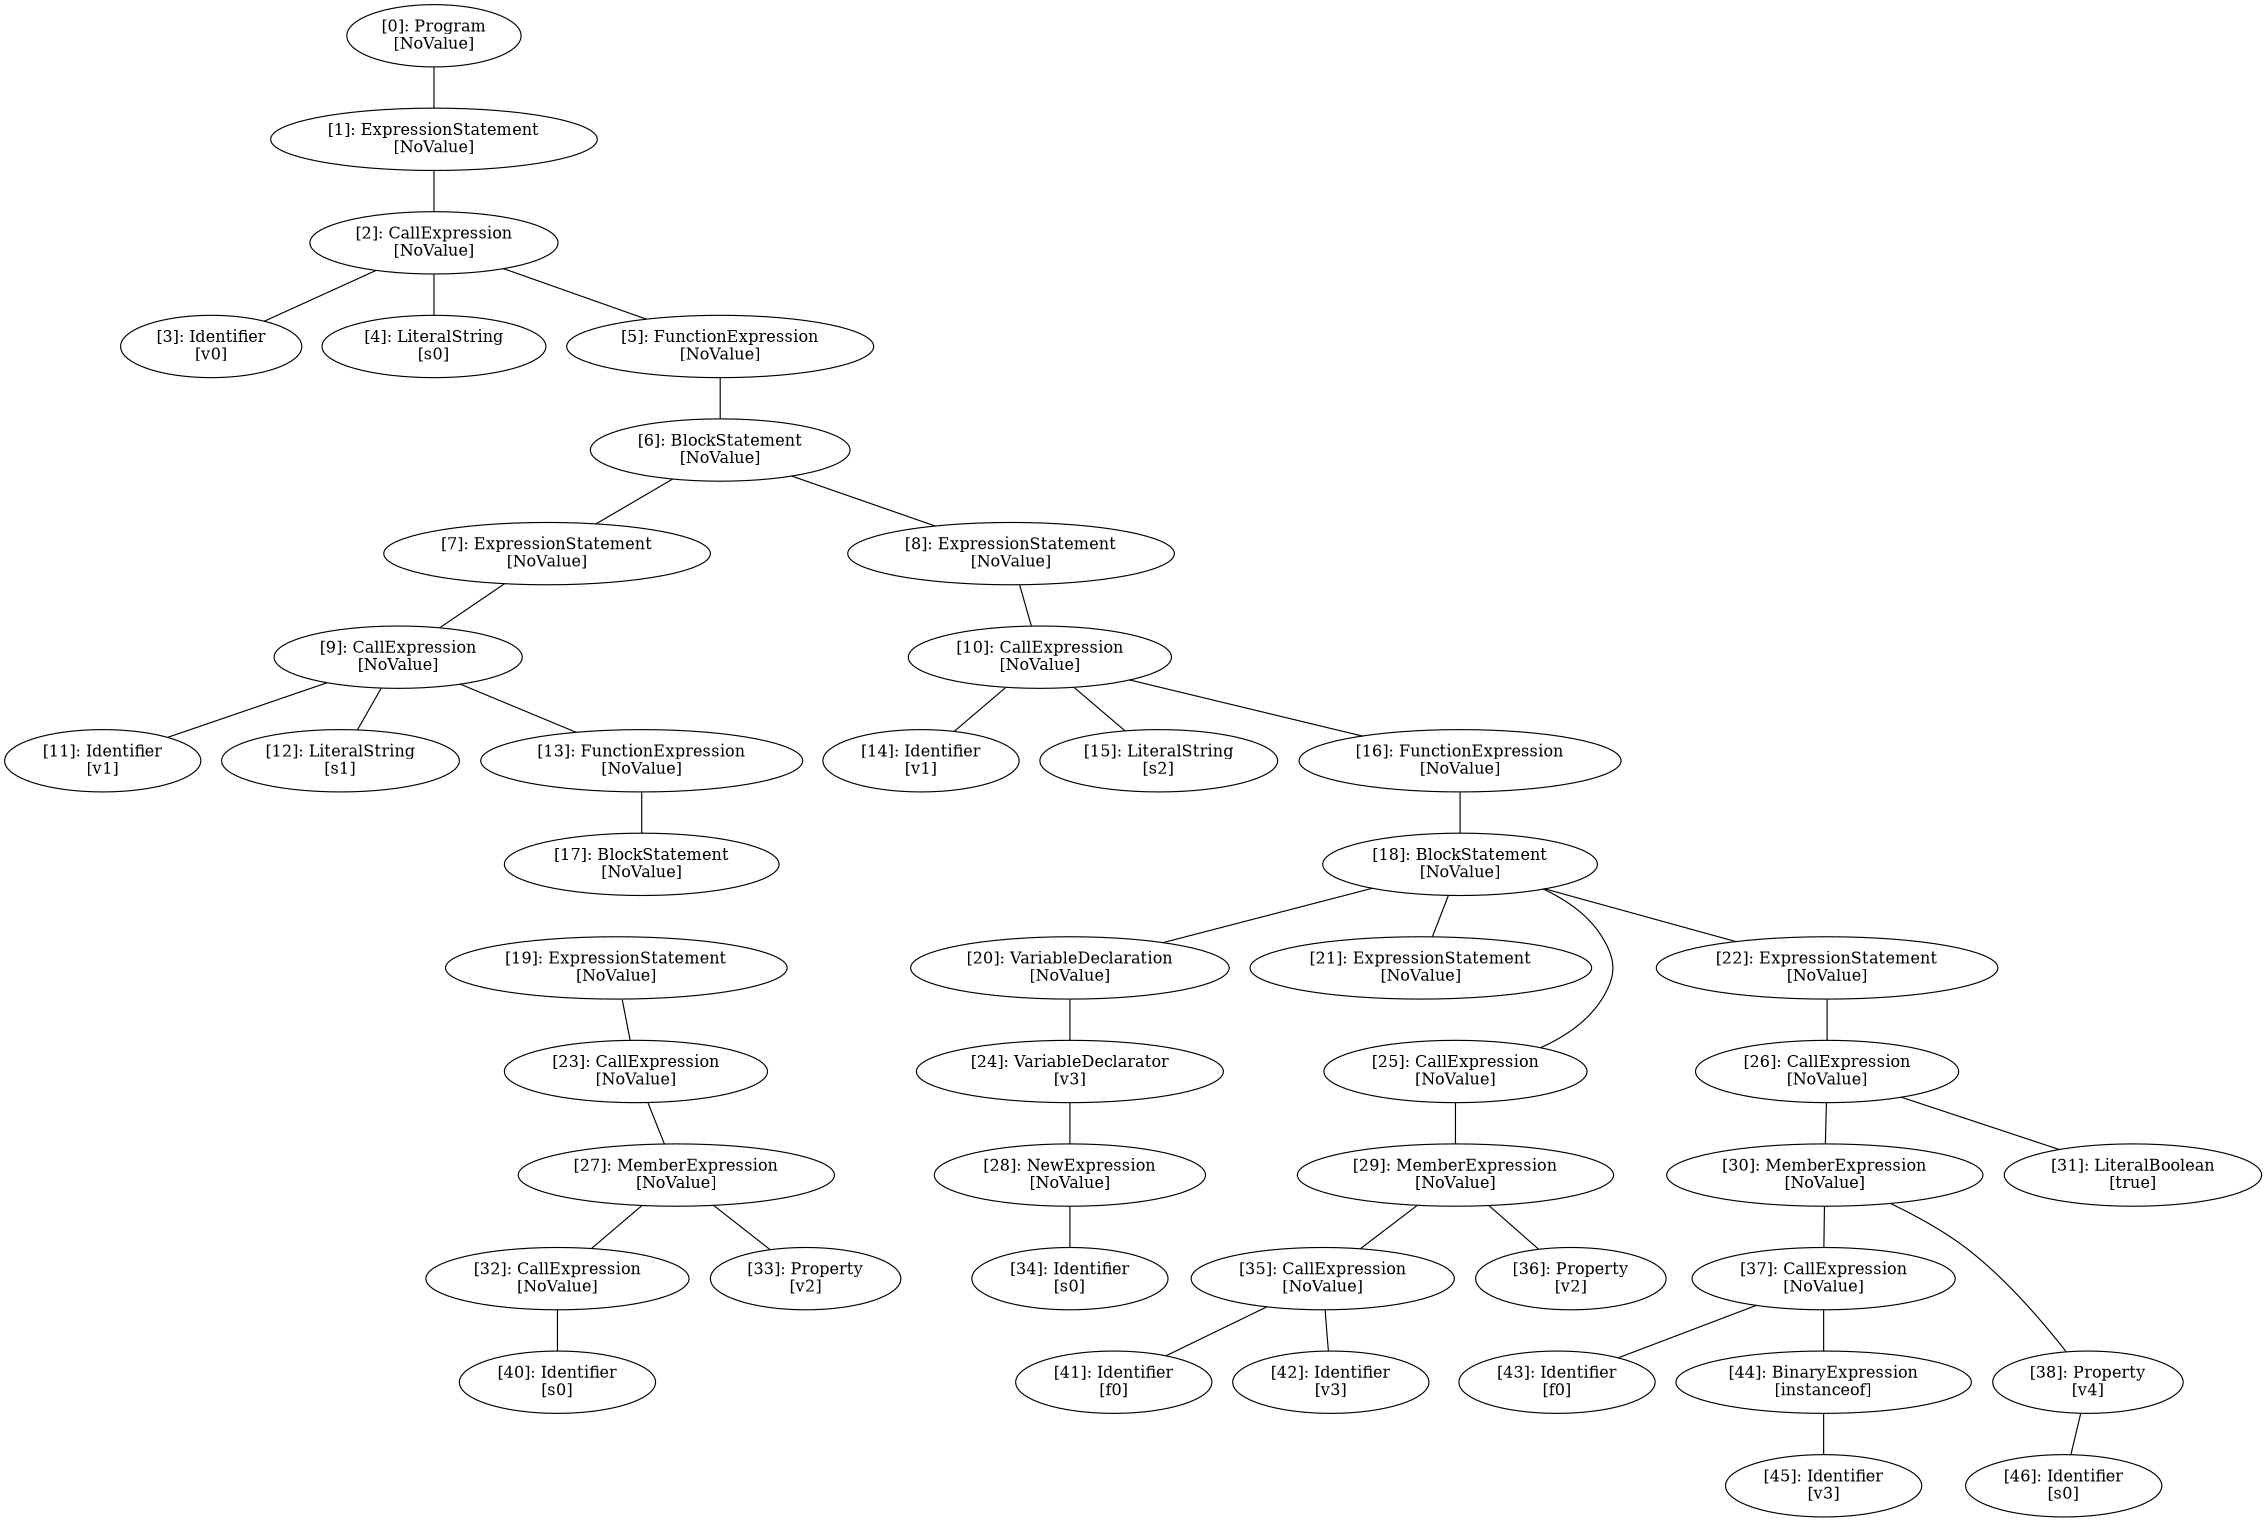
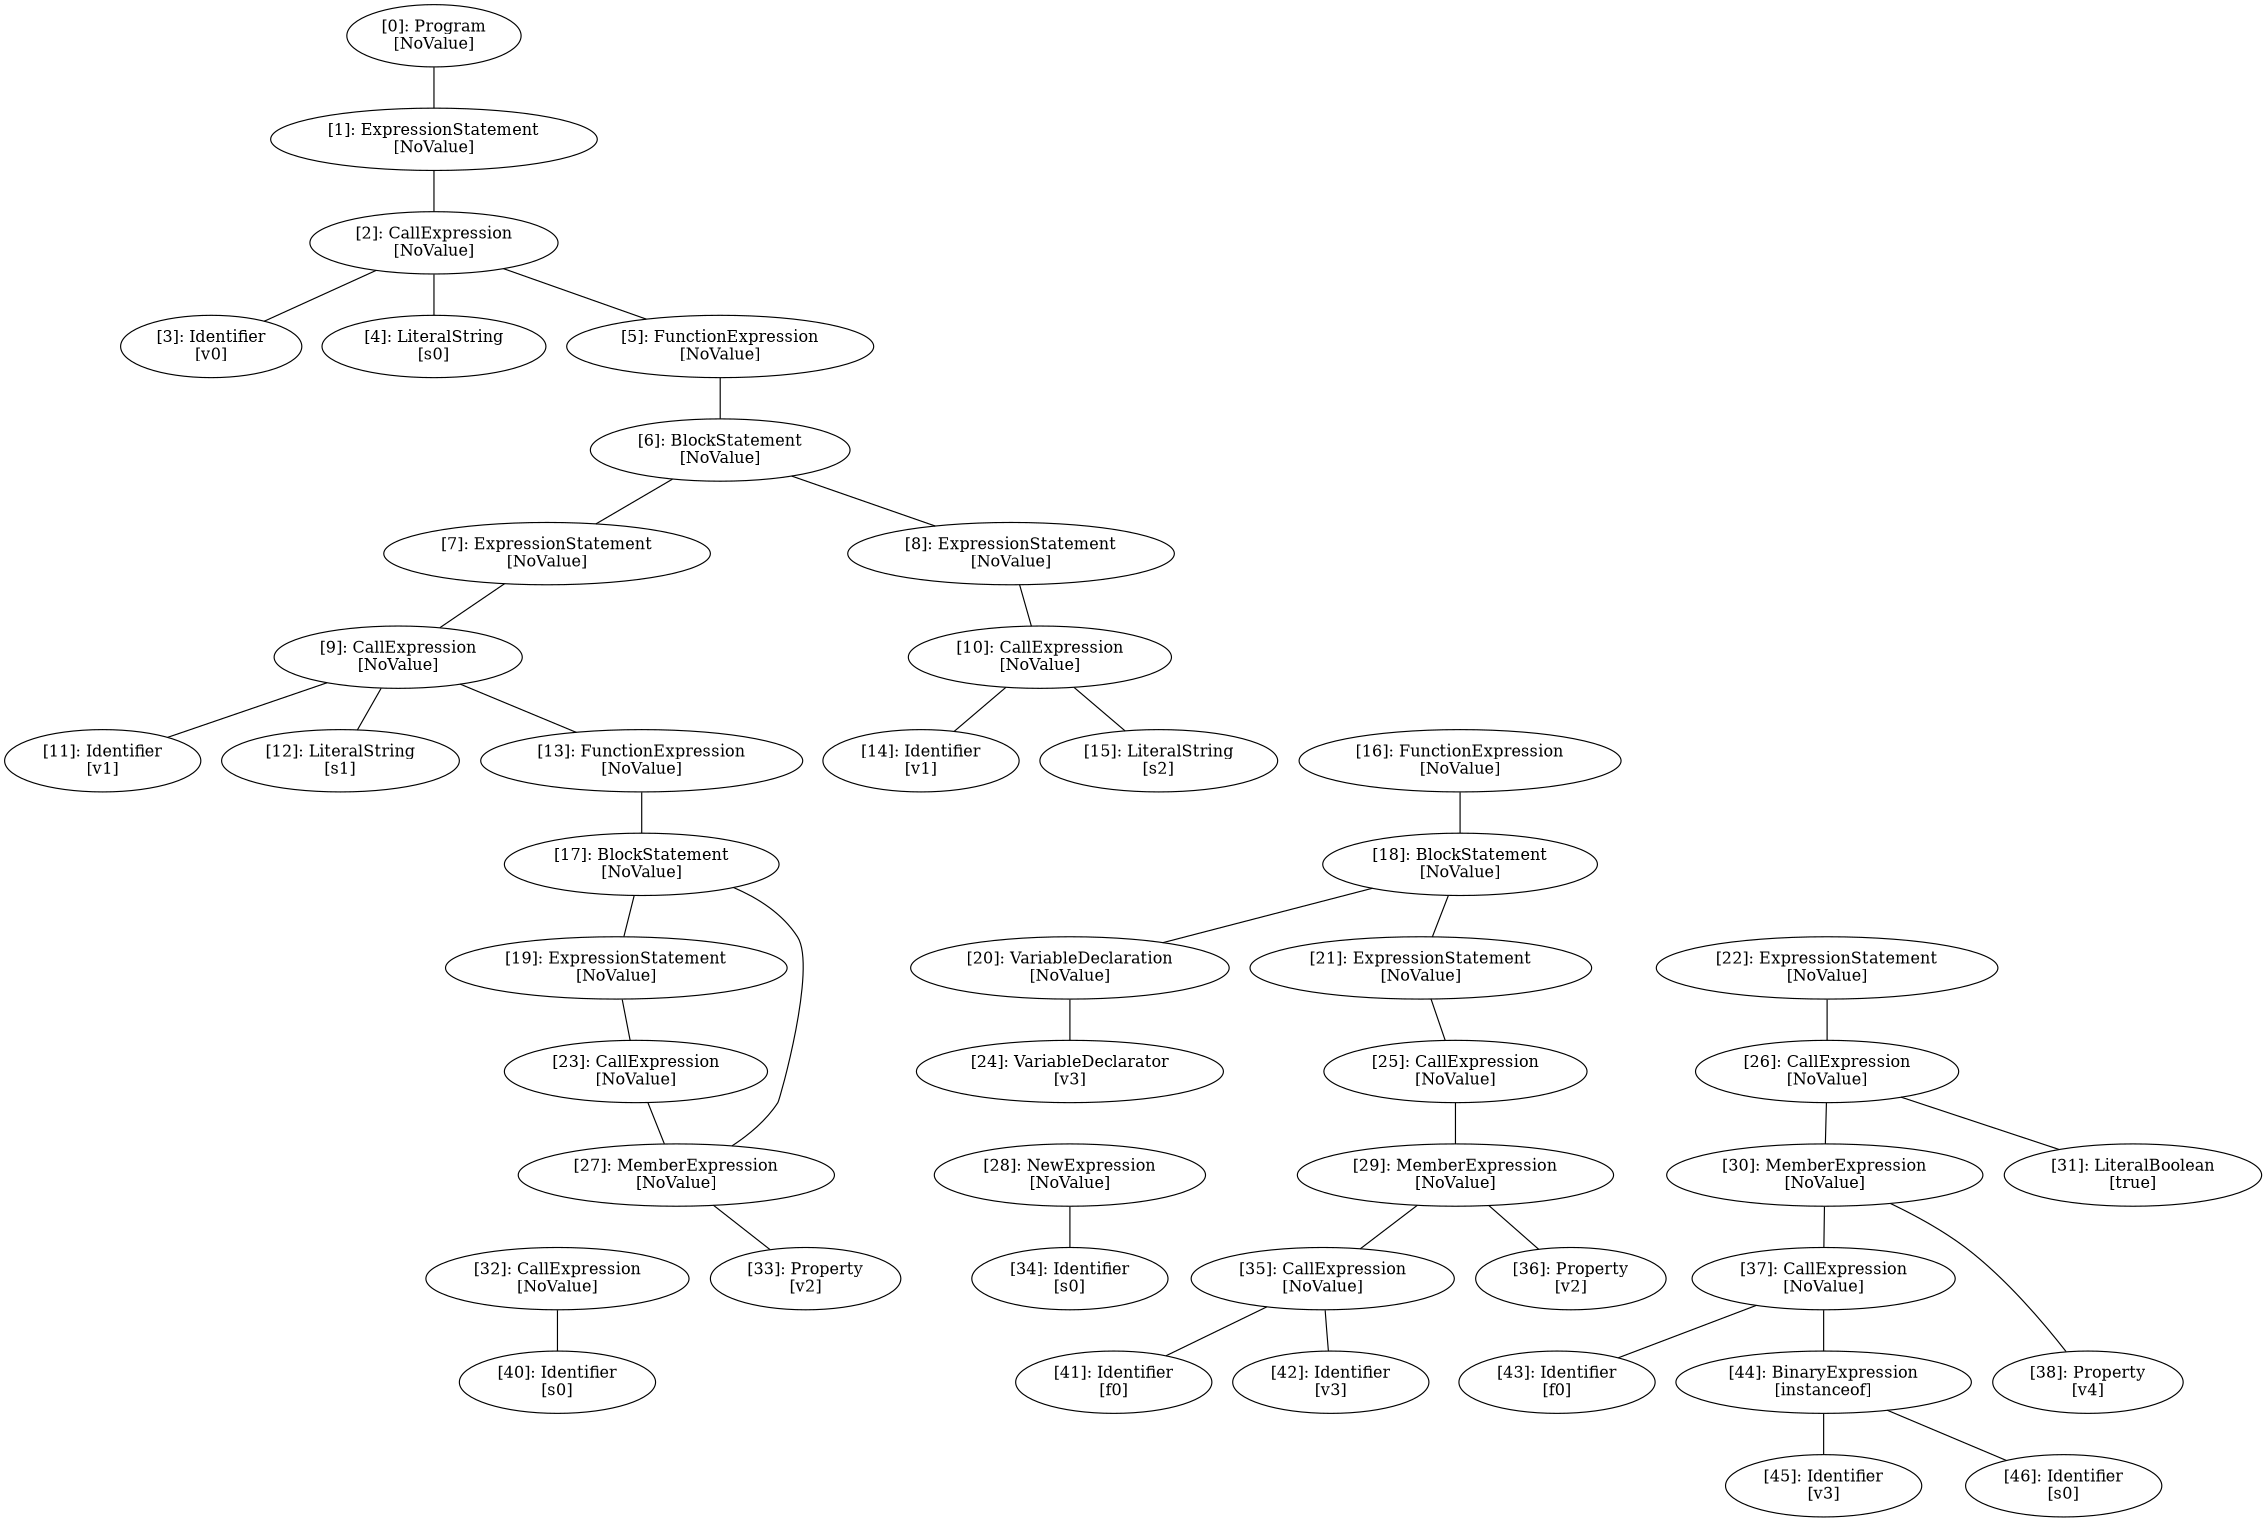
(1246, 708) -> none
(1640, 915) -> none
none -> (629, 916)
(1613, 969) -> (1438, 1020)
(1070, 1123) -> none
(617, 1227) -> (799, 1011)
(2076, 1434) -> (1947, 1435)
